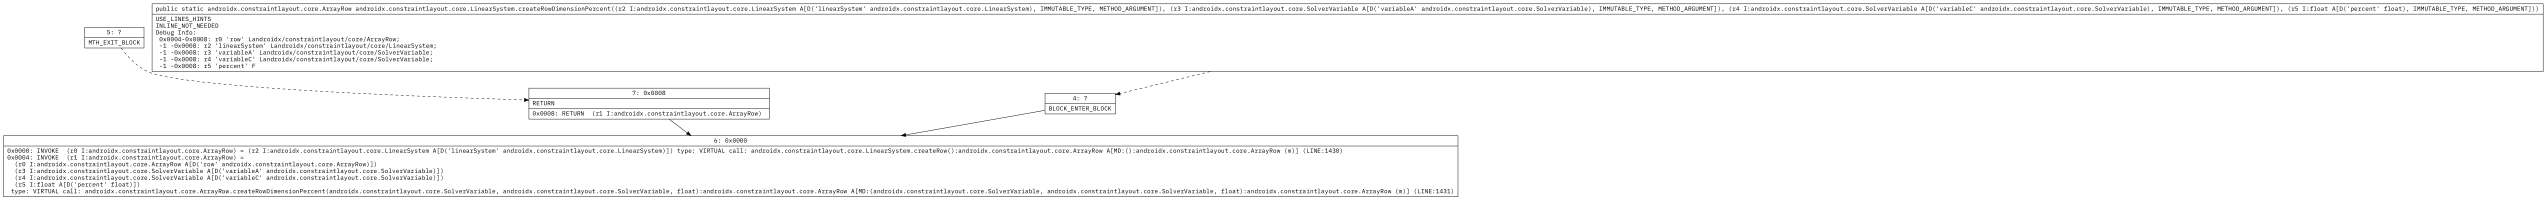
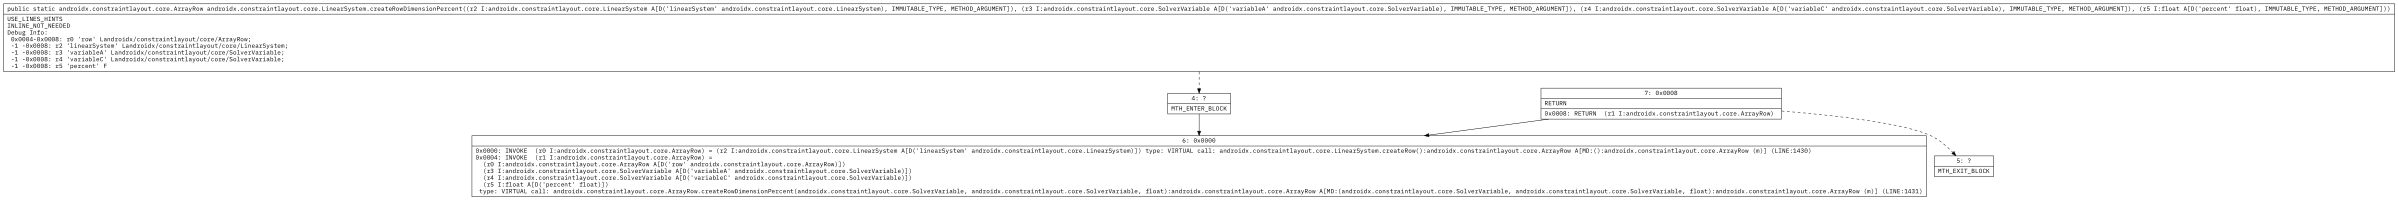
(317, 91) -> (1871, 121)
(1080, 109) -> (1199, 109)
